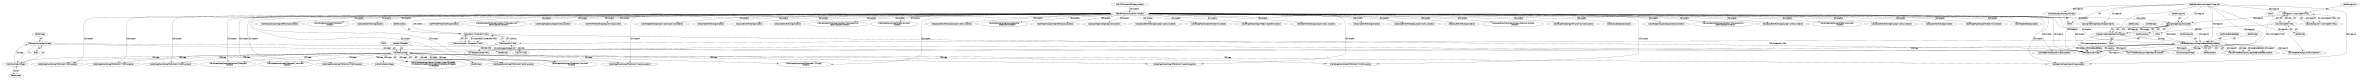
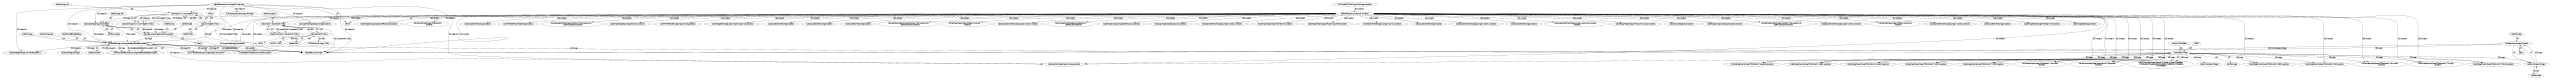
(1130, 4) -> (1355, 4)
(1647, 15) -> (769, 15)
(1338, 41) -> (288, 37)
